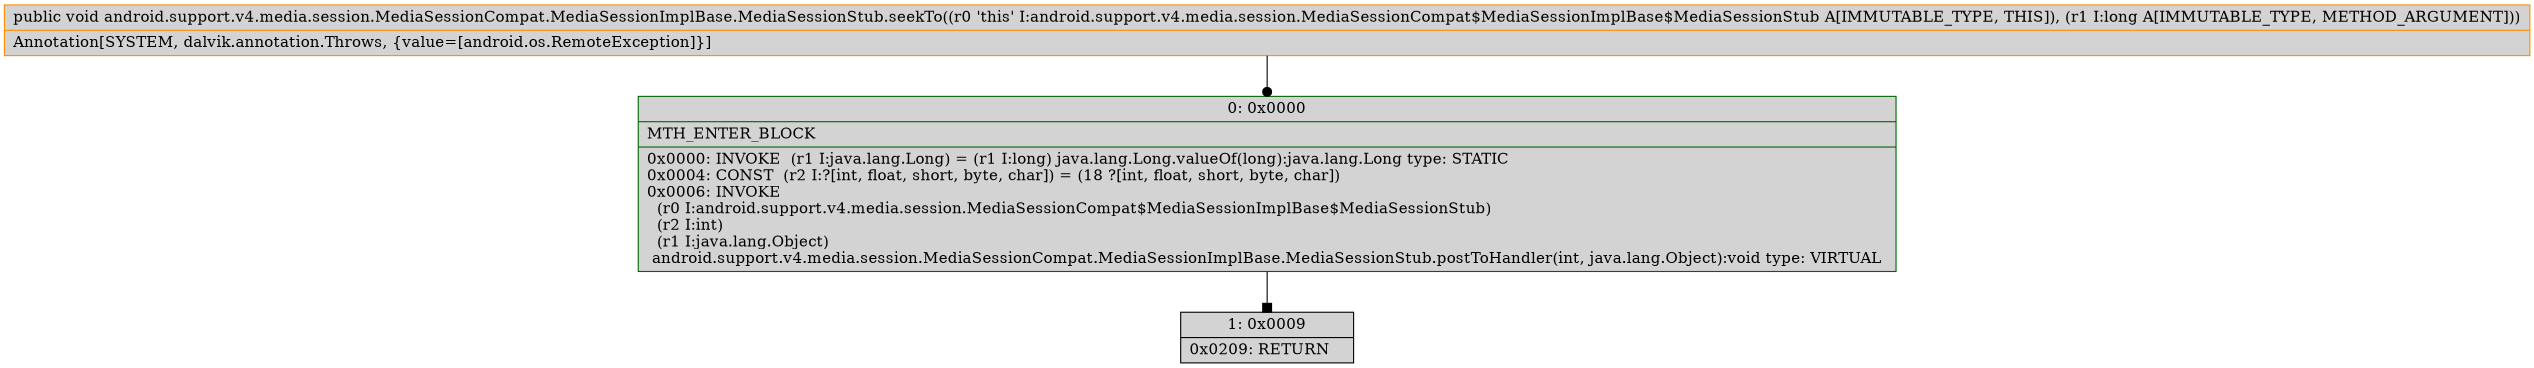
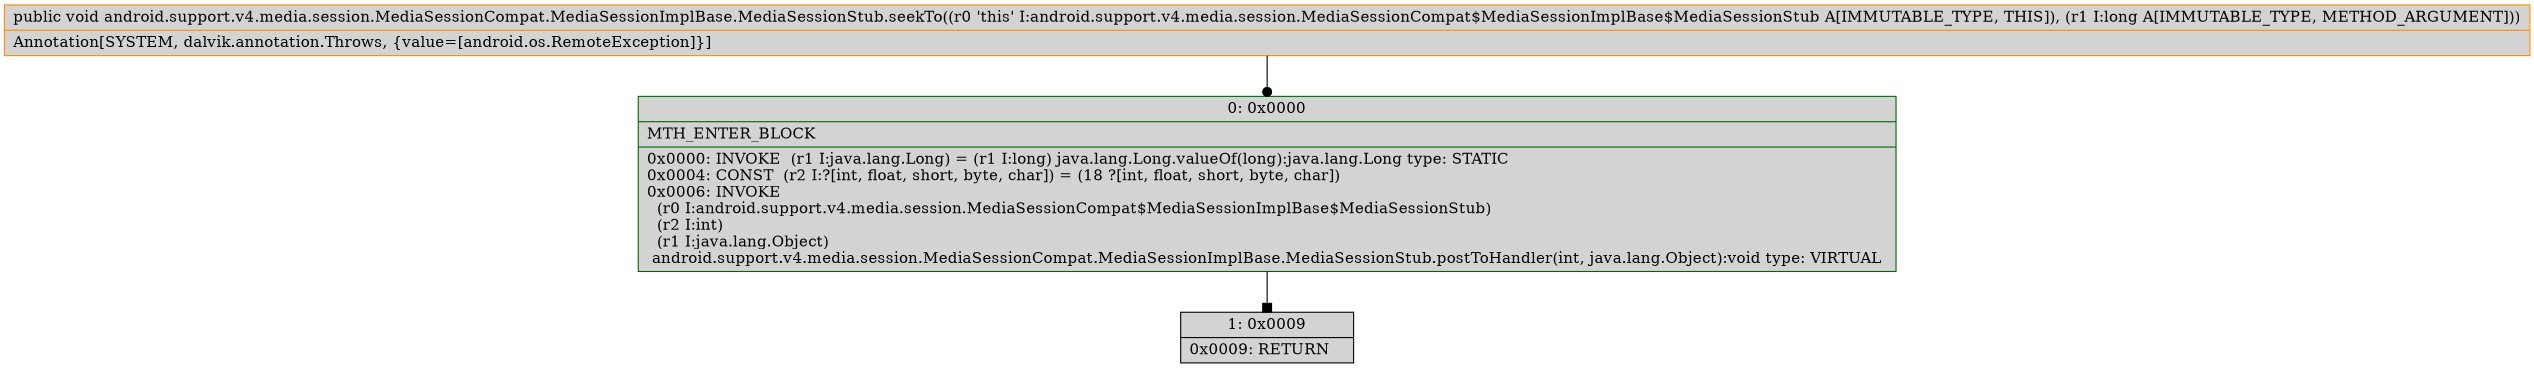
(1267, 350) -> (1267, 350)
